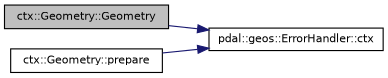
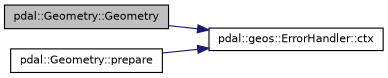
(87, 17) -> (87, 17)
(87, 61) -> (87, 61)
